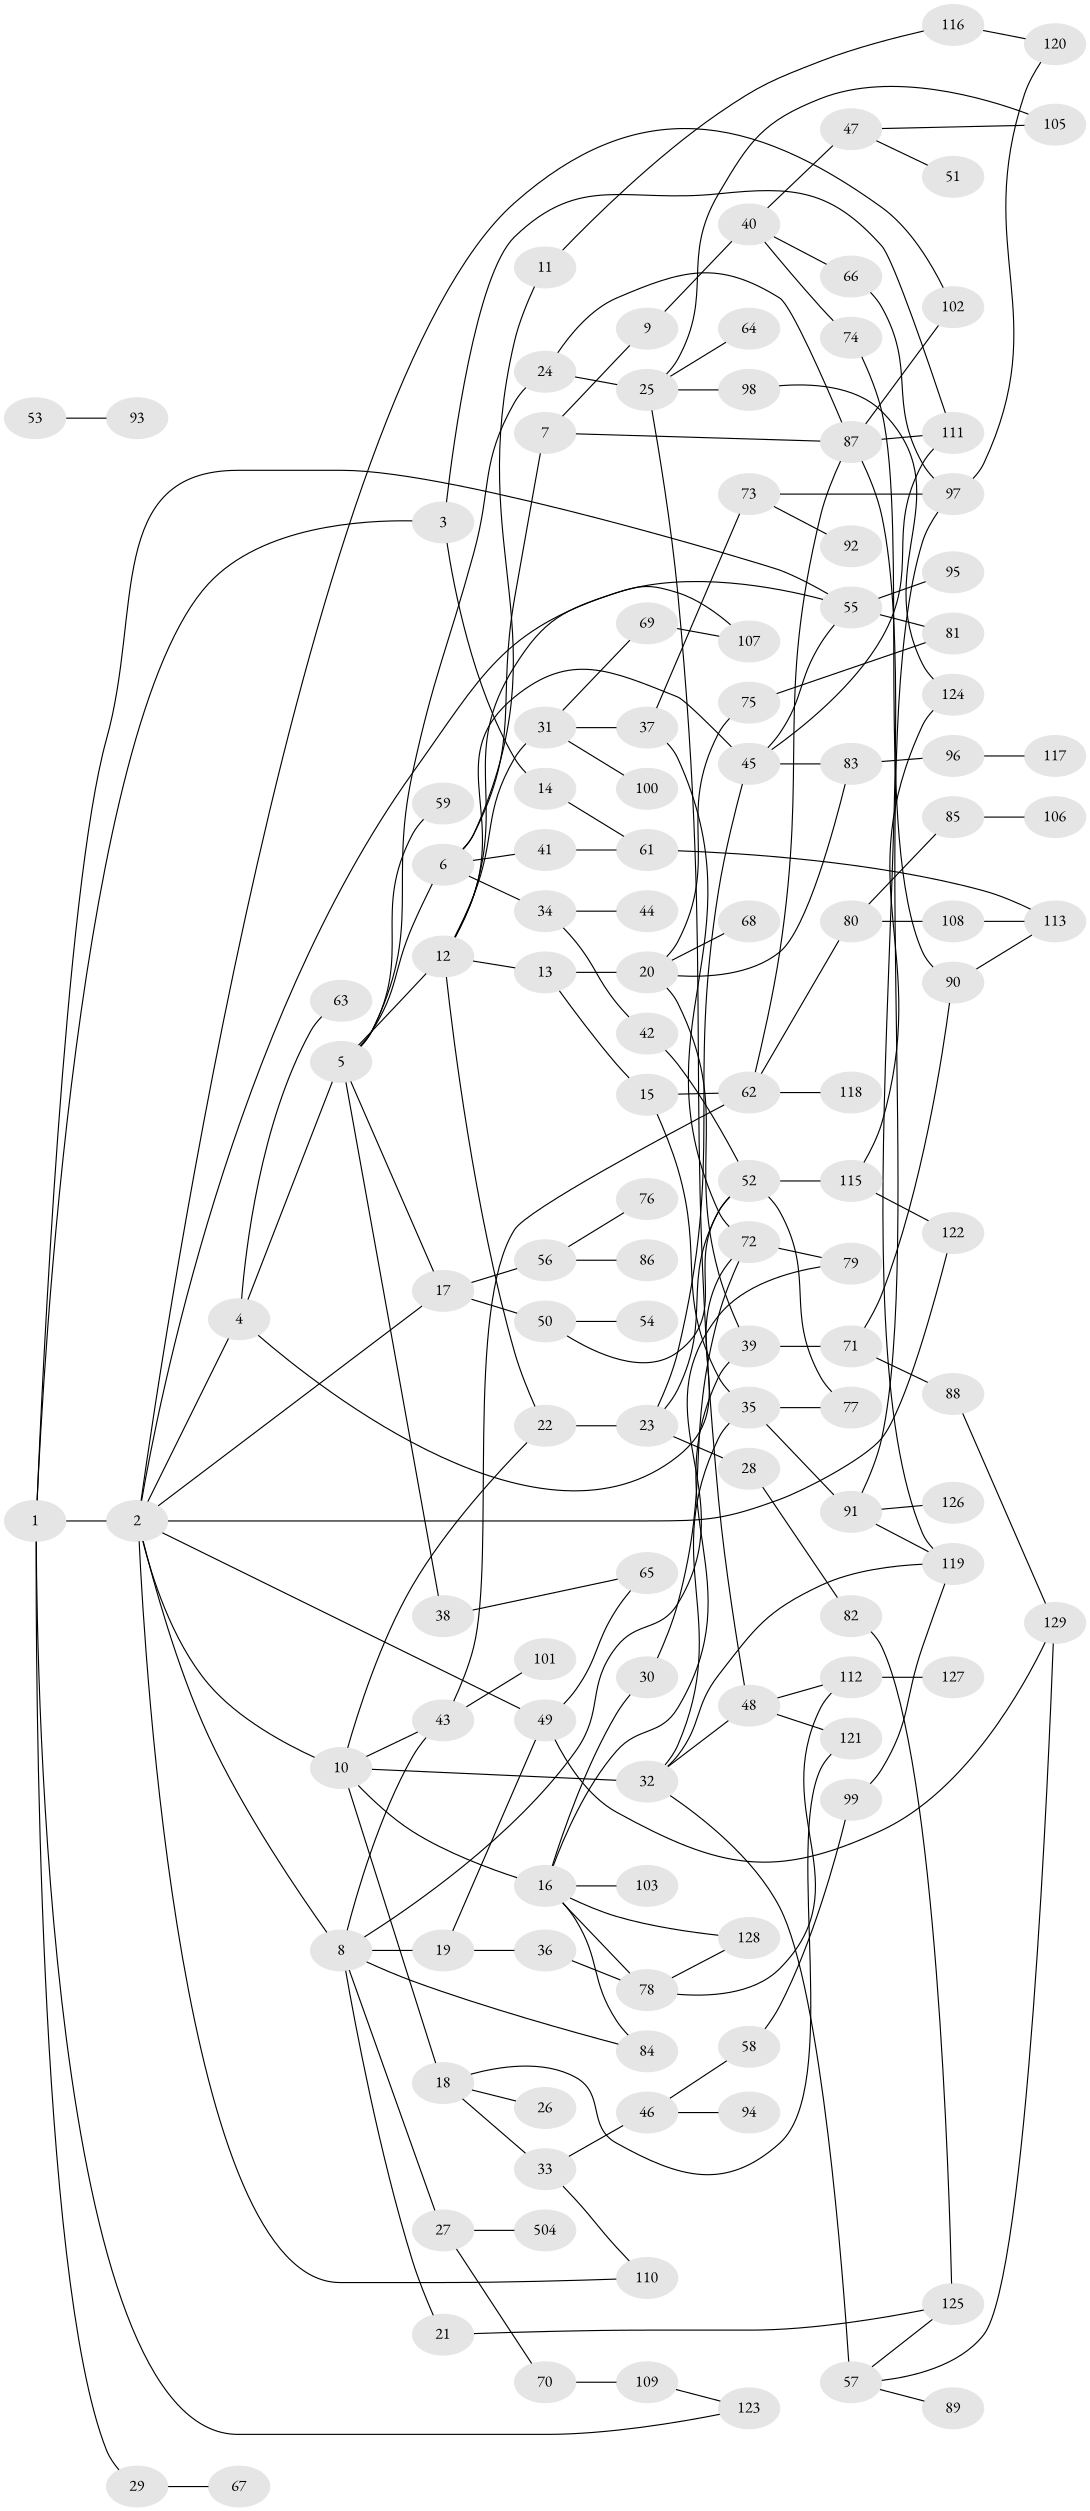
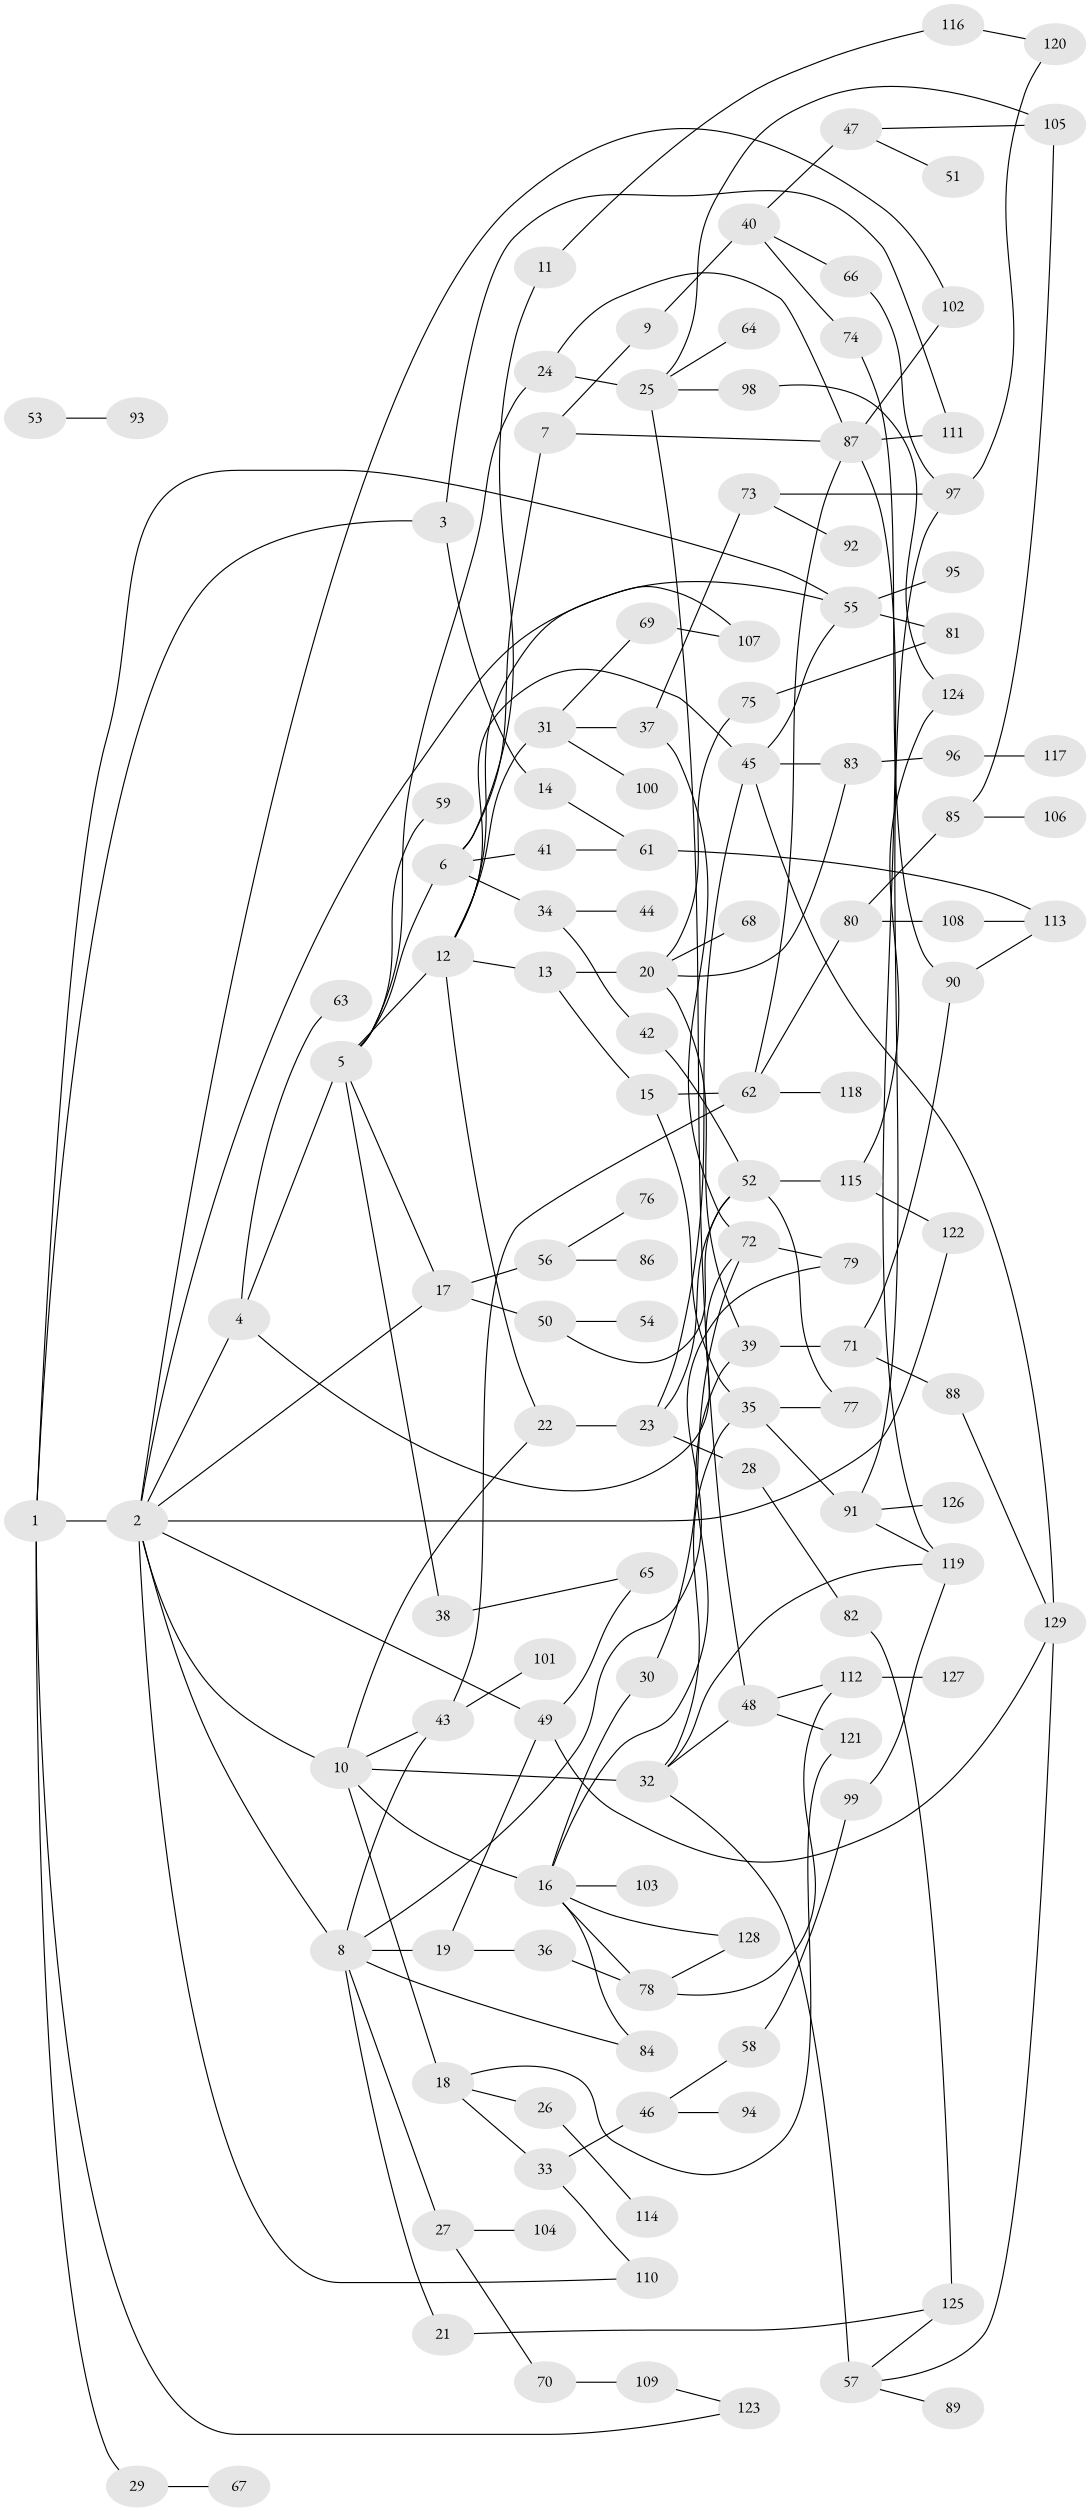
none -> (1037, 478)
(883, 635) -> (969, 1169)
none -> (647, 2217)
(545, 2230) -> (545, 2230)
